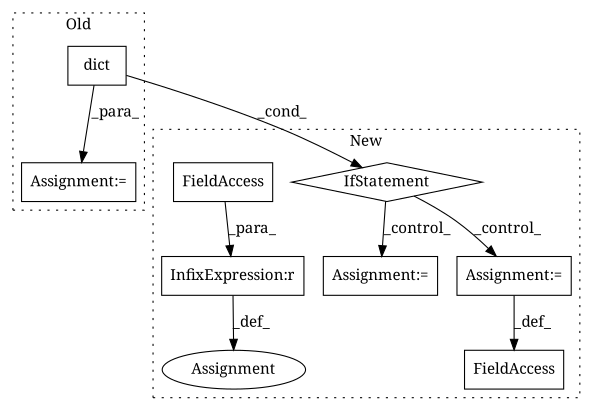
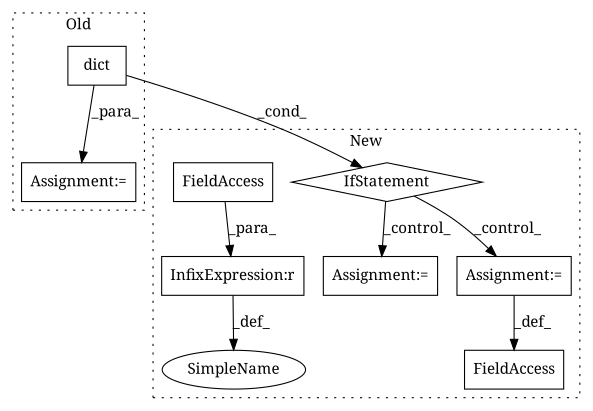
(234, 370) -> (234, 370)
